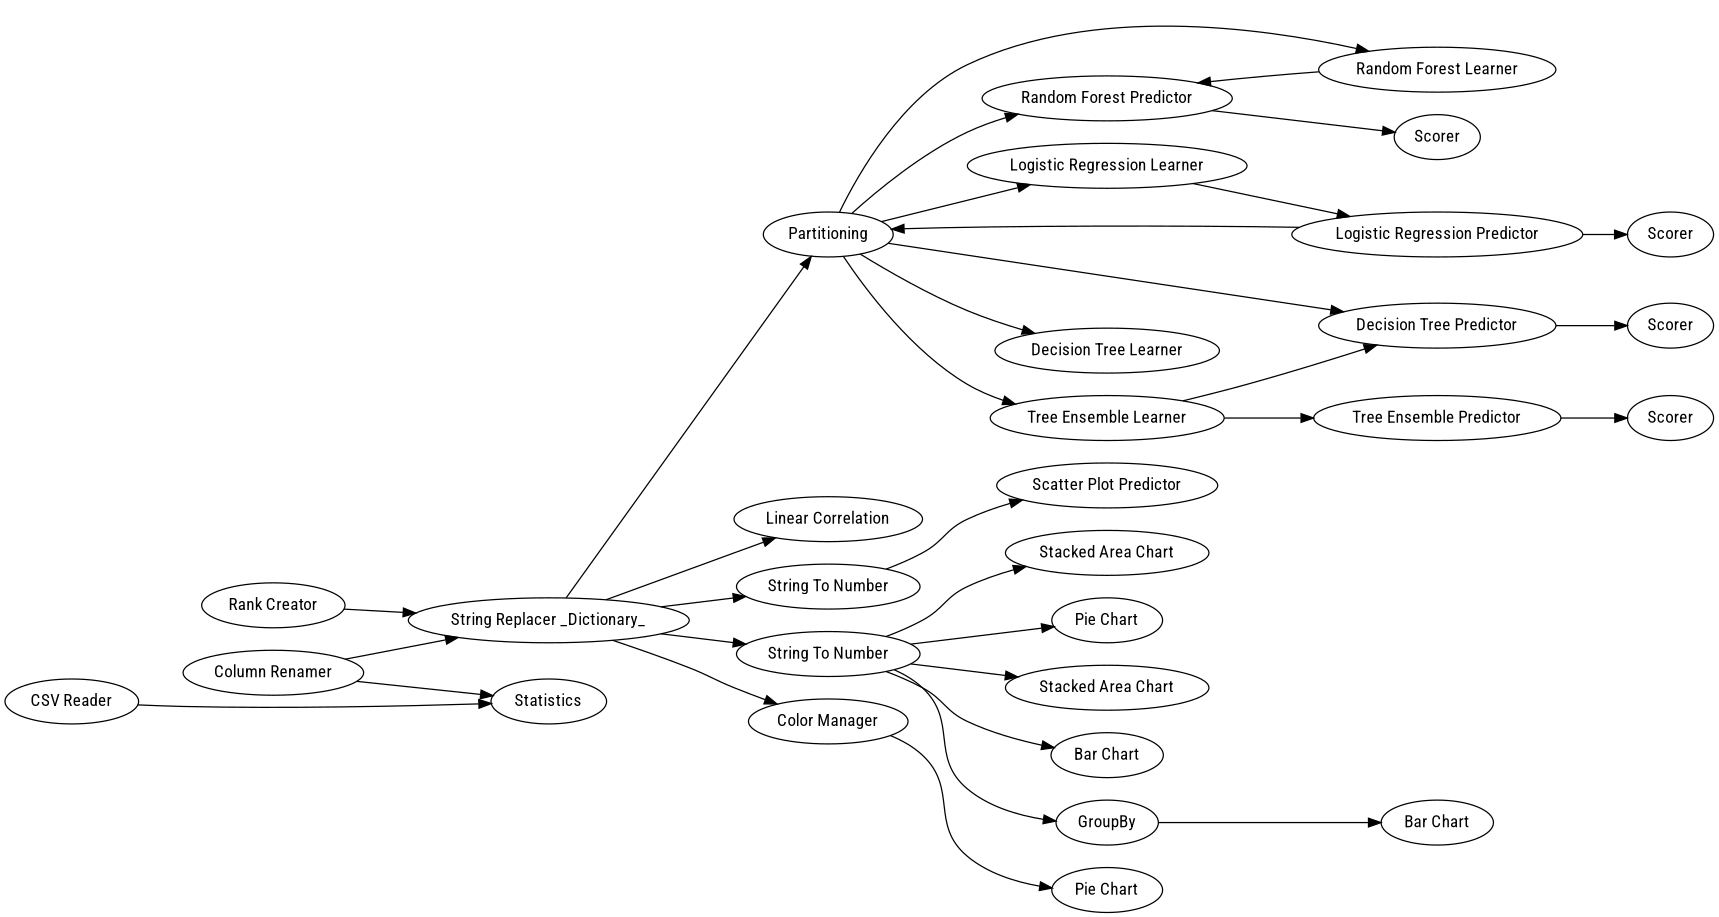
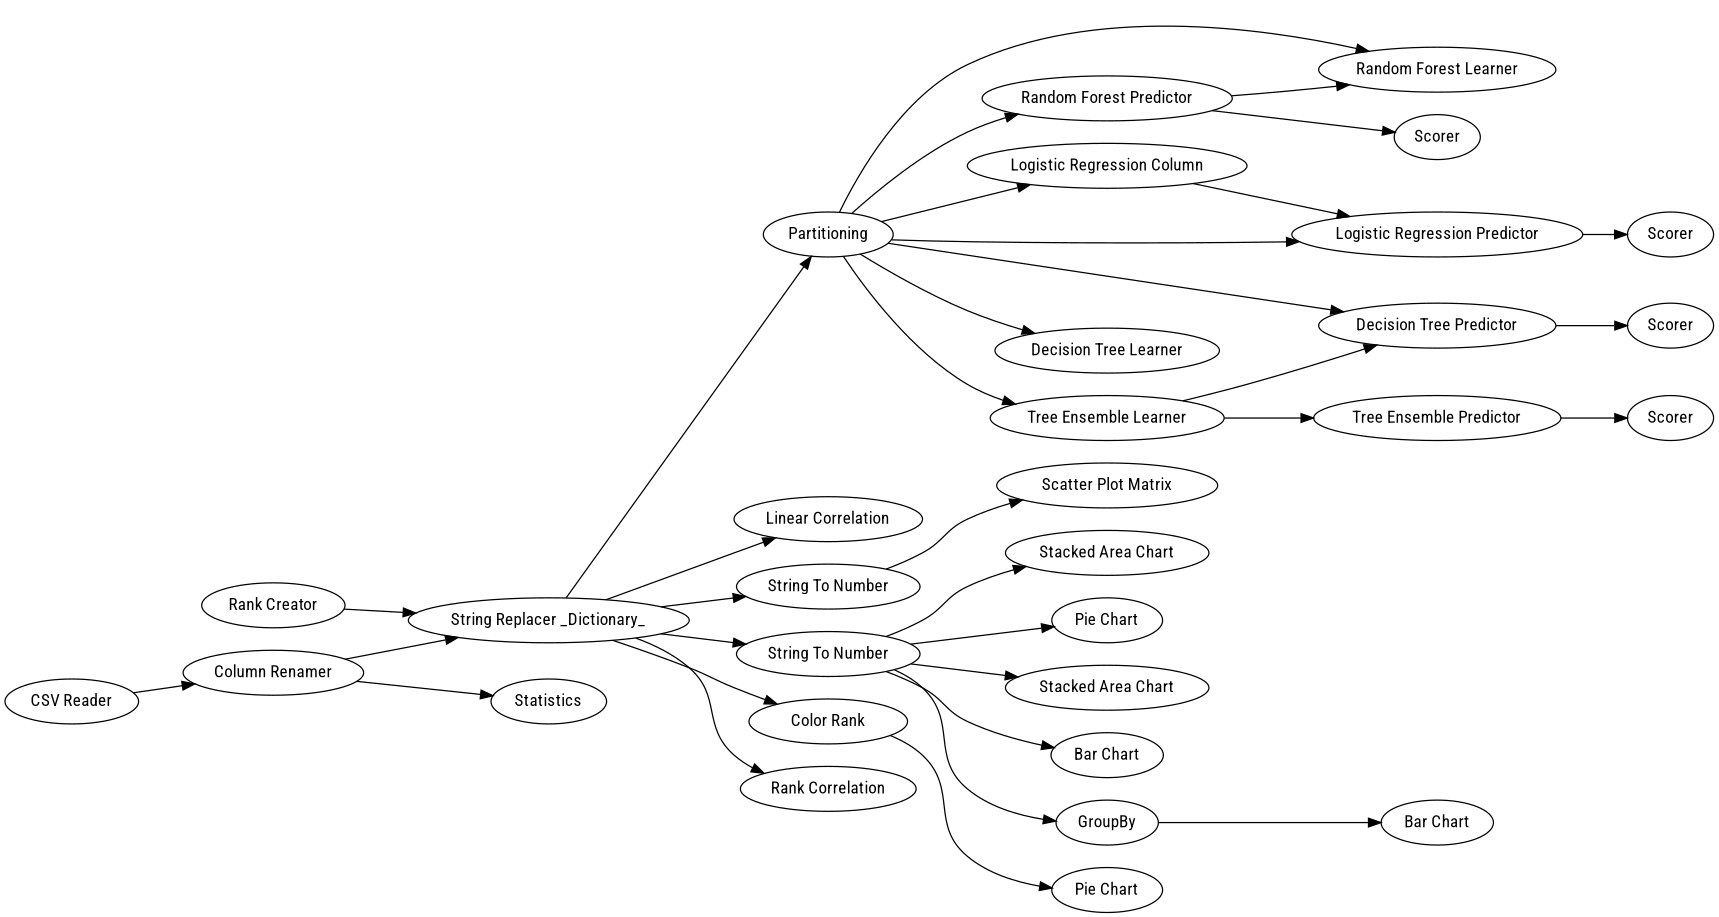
(1265, 76) -> (1284, 91)
(1107, 166) -> (1107, 166)
(1102, 226) -> (1089, 243)
(1107, 485) -> (1107, 485)
(308, 707) -> (158, 689)
(828, 721) -> (828, 721)
none -> (828, 789)
